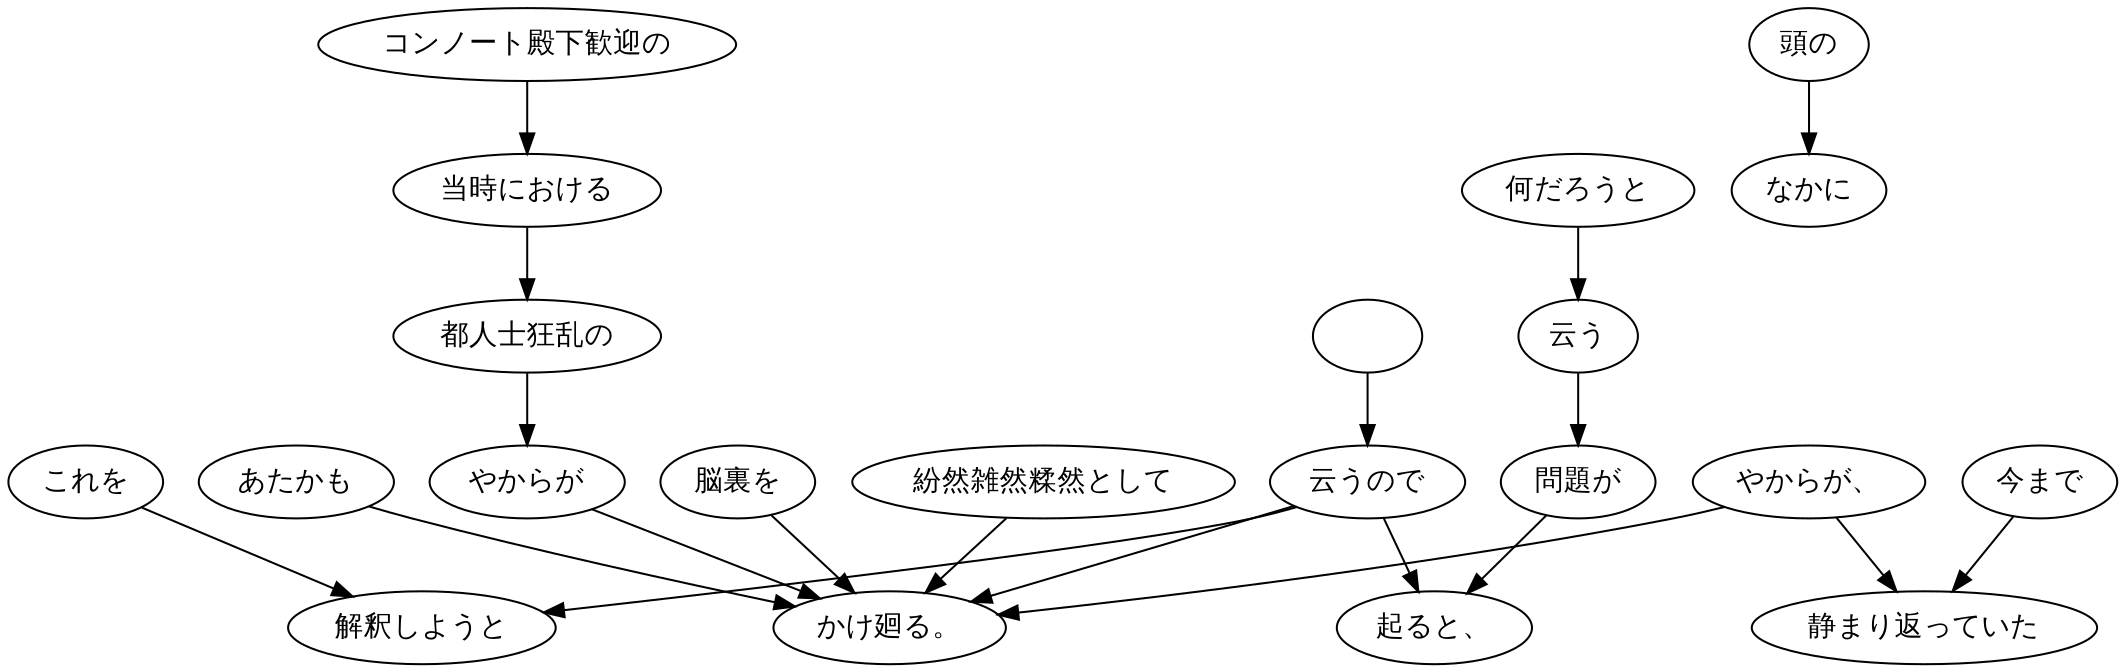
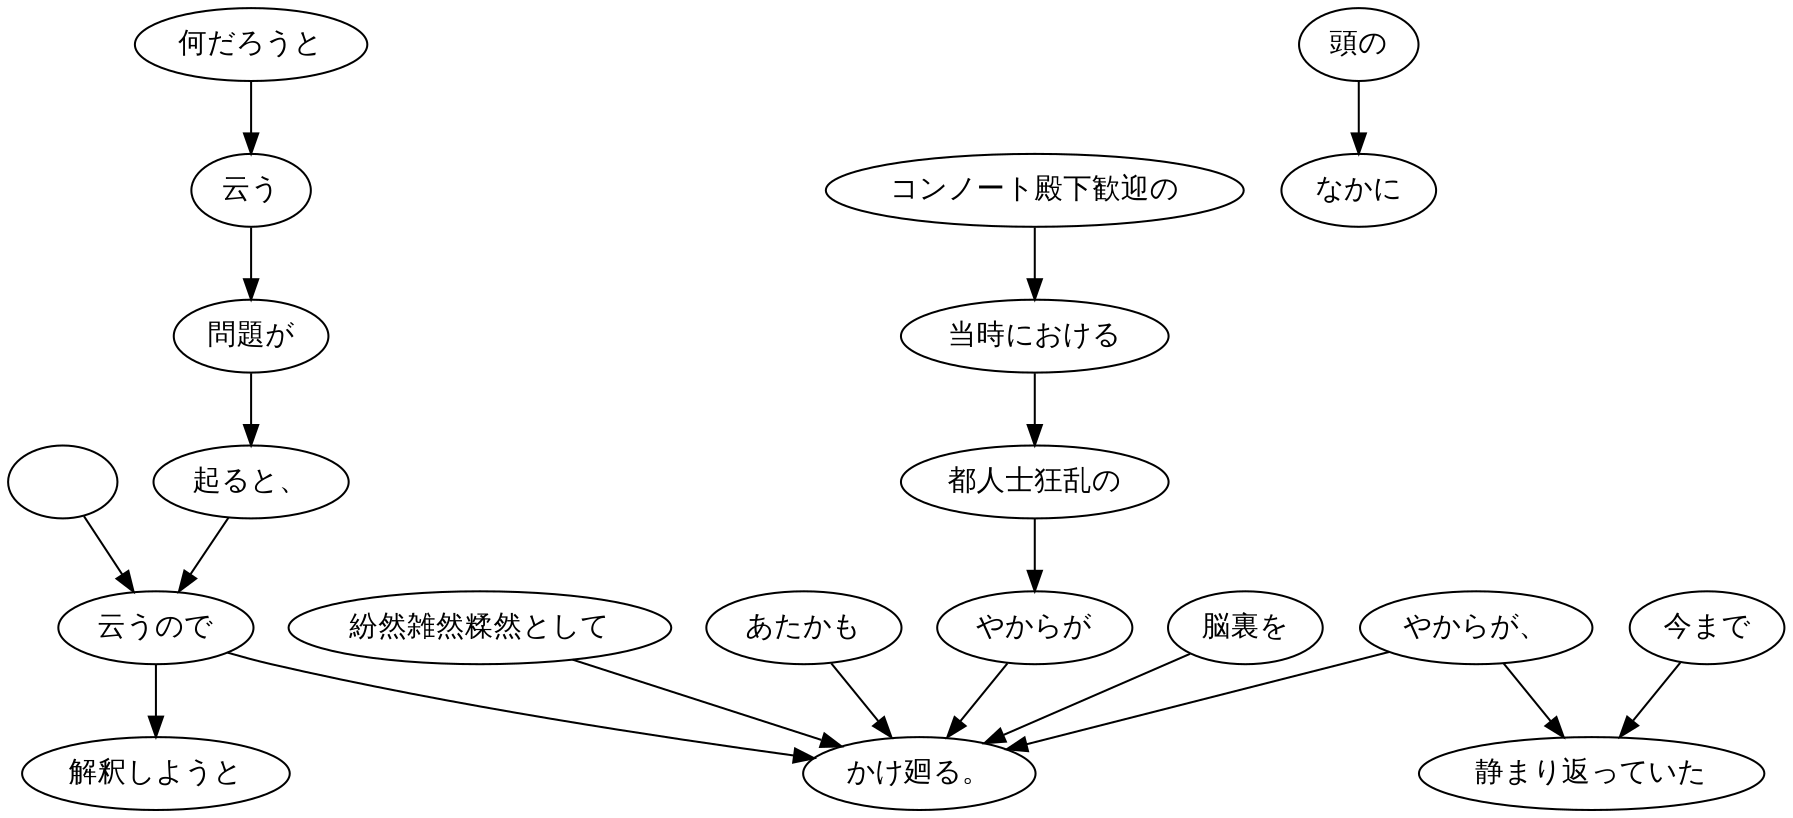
(86, 482) -> none
(1397, 546) -> (210, 546)
